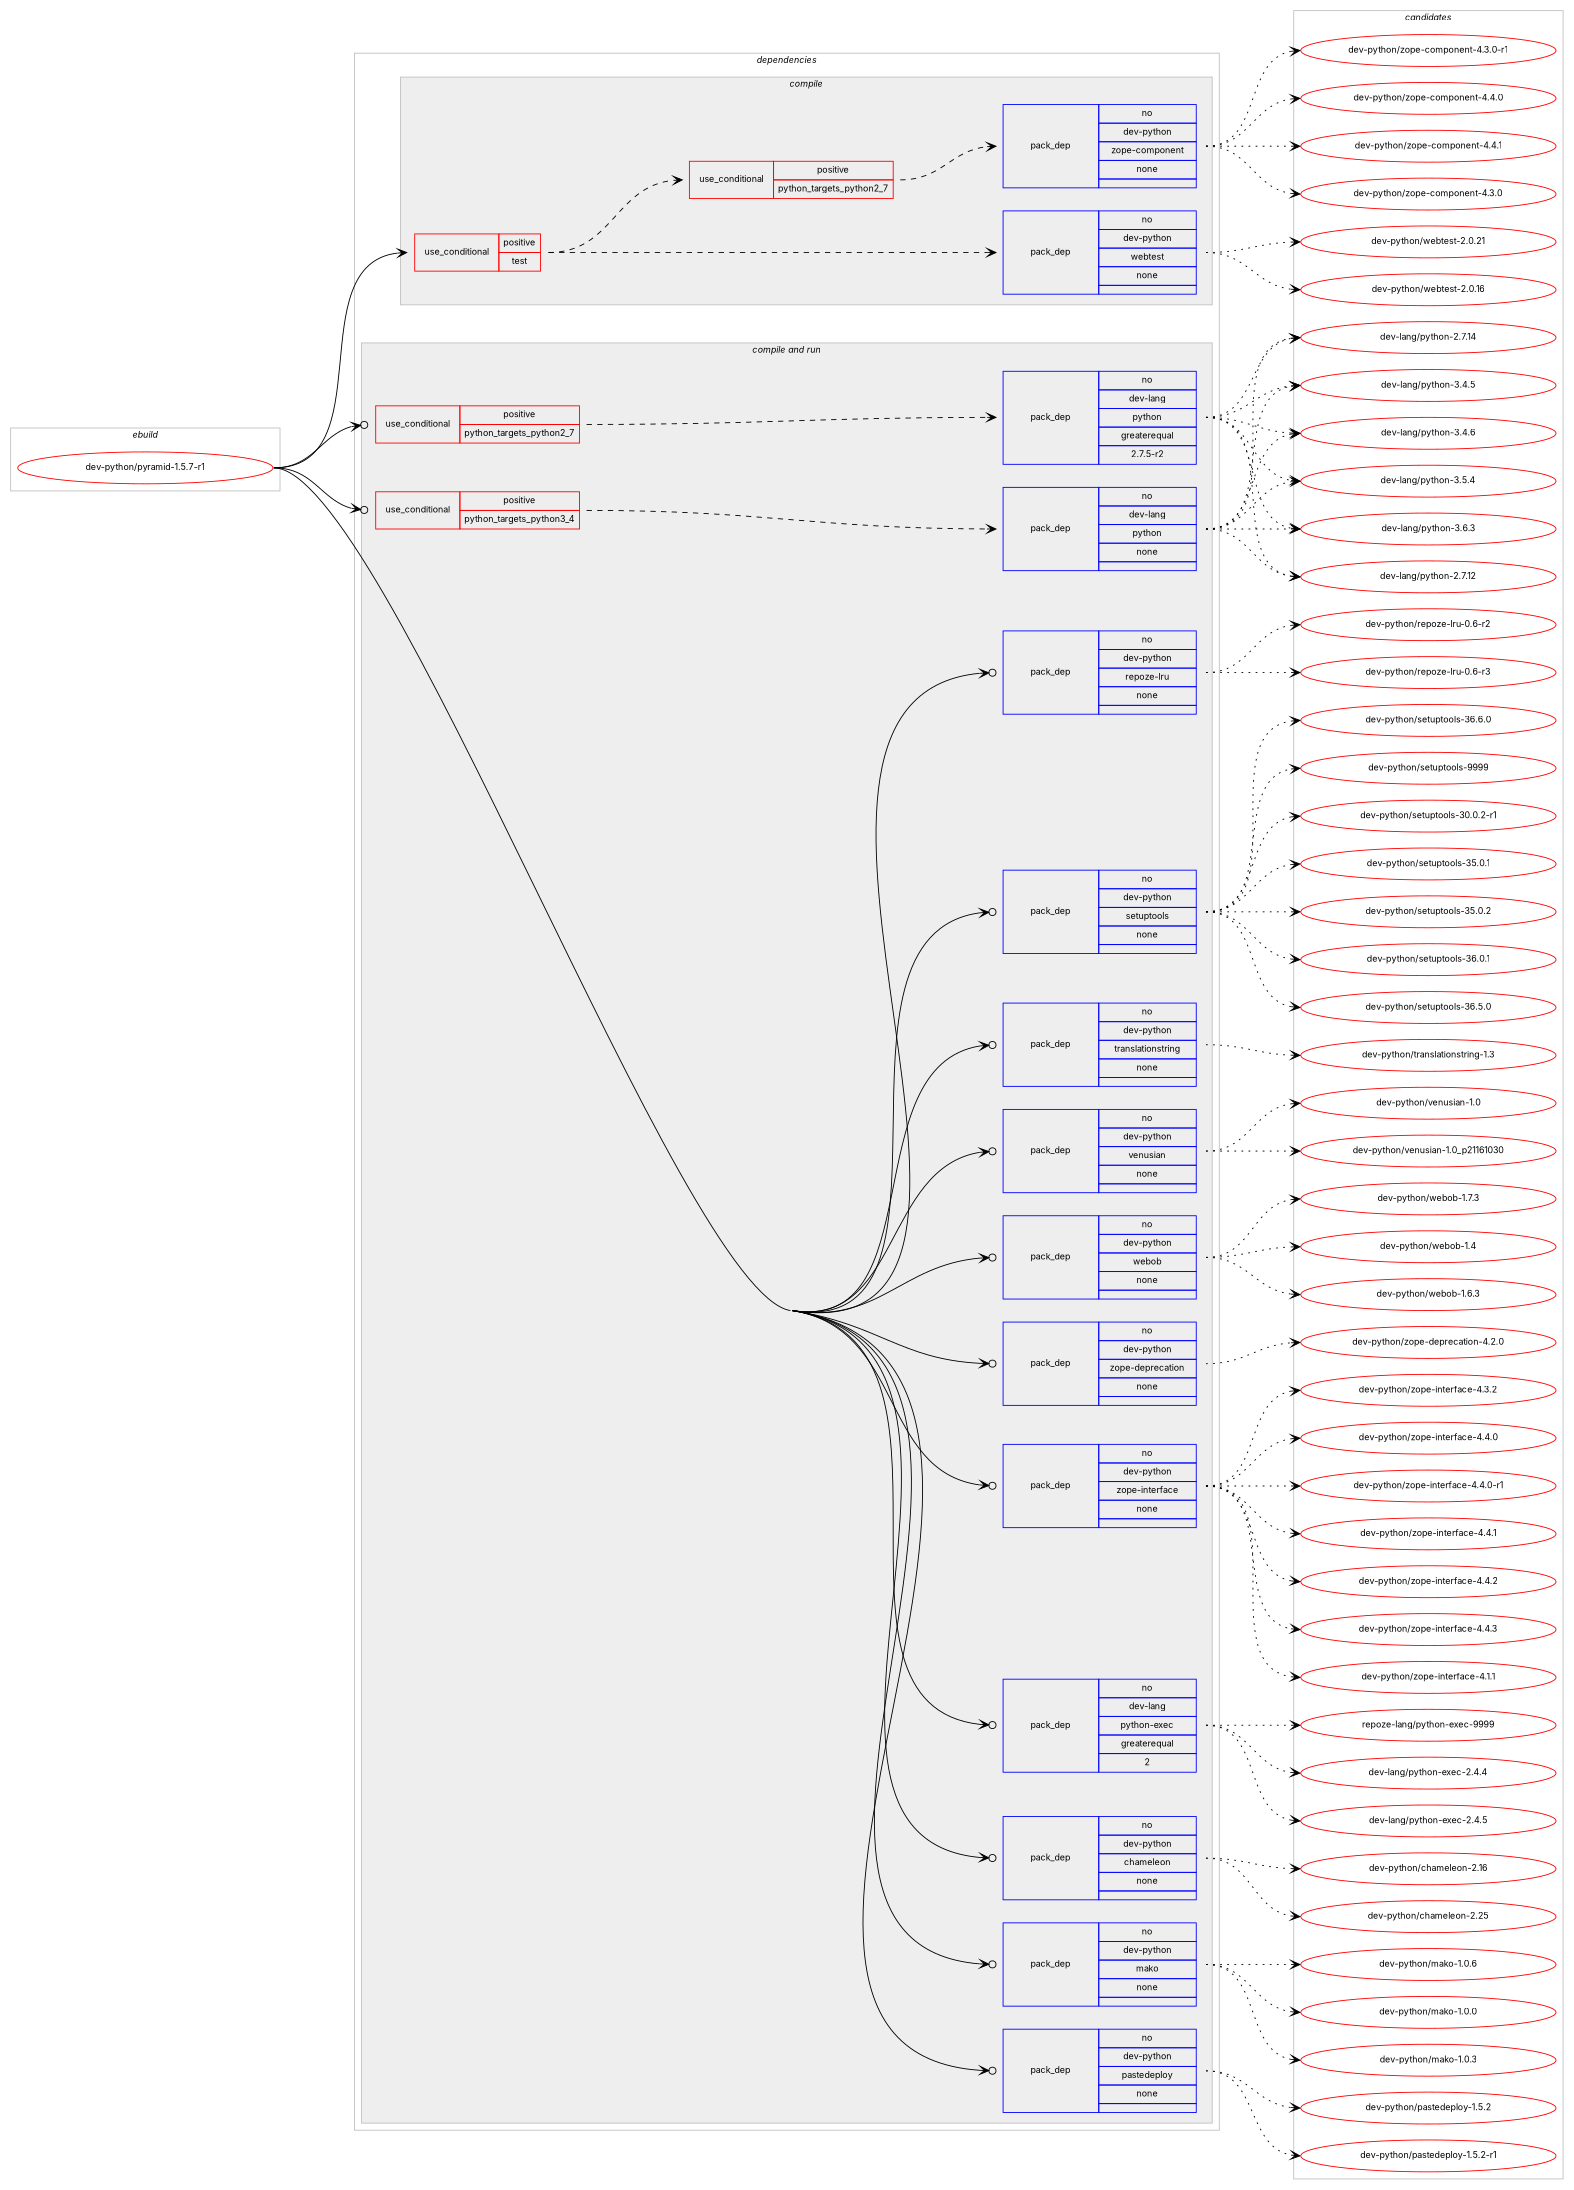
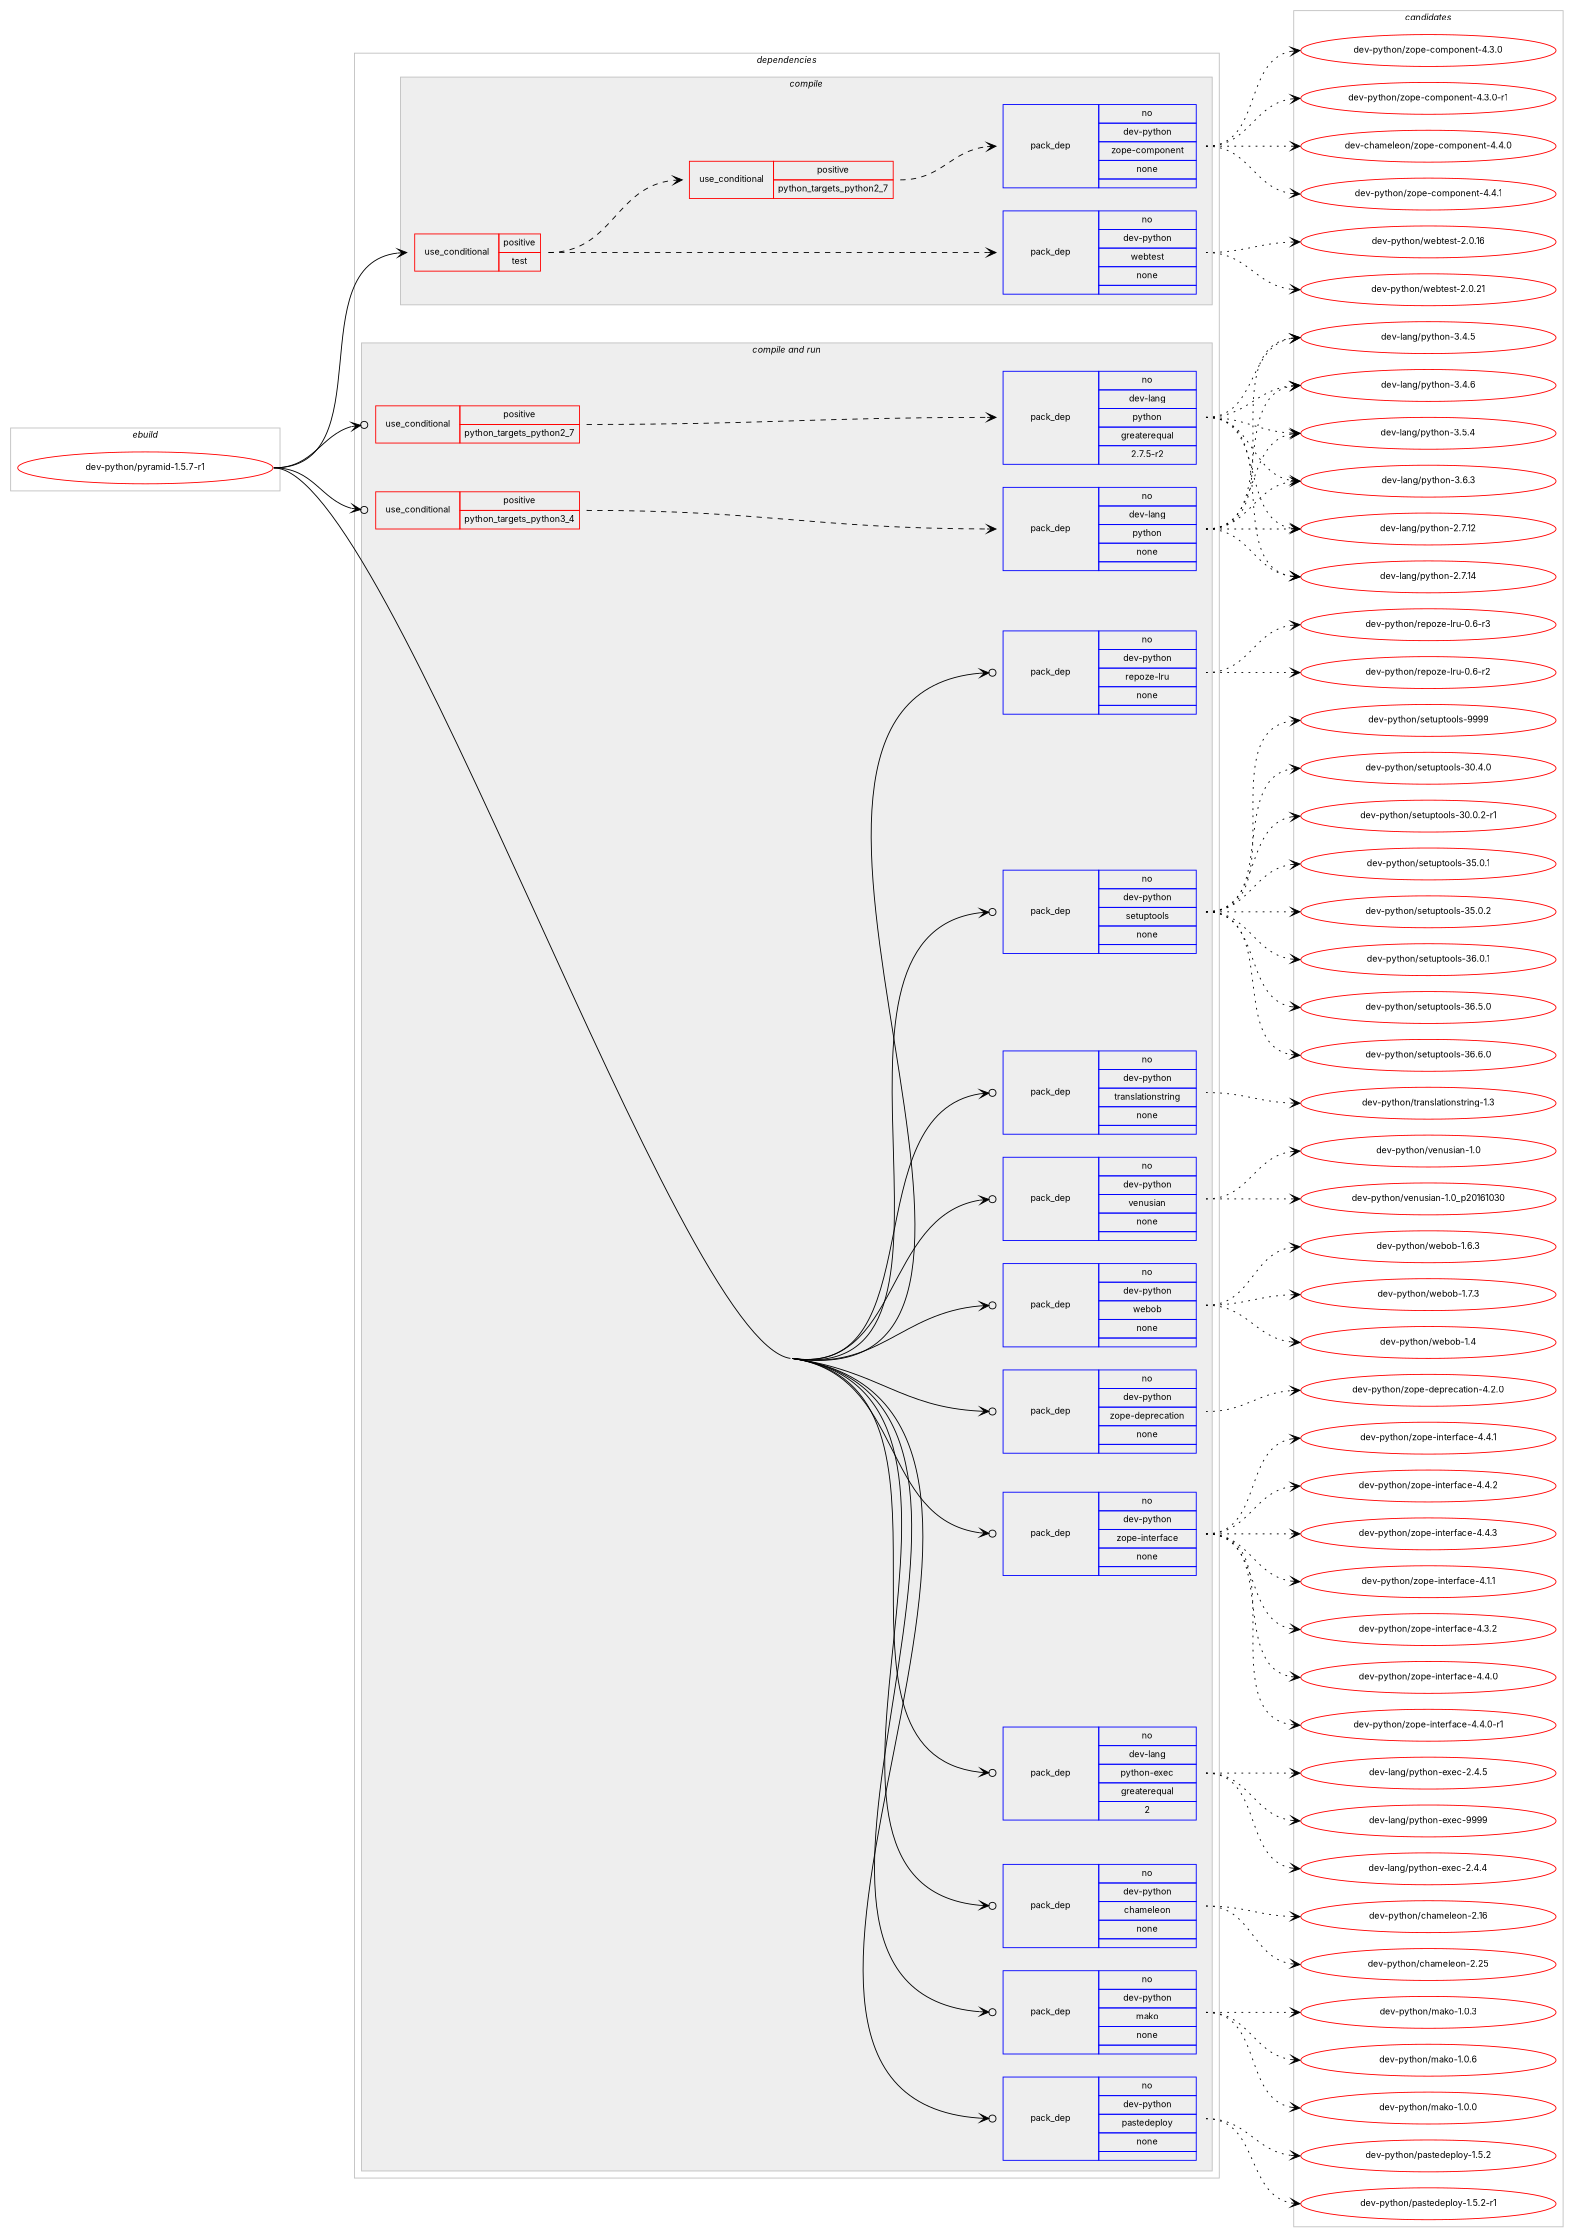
(1428, 98) -> (1428, 146)
none -> (1428, 768)
(1428, 1151) -> (1428, 1199)
(1428, 1725) -> (1428, 1821)
